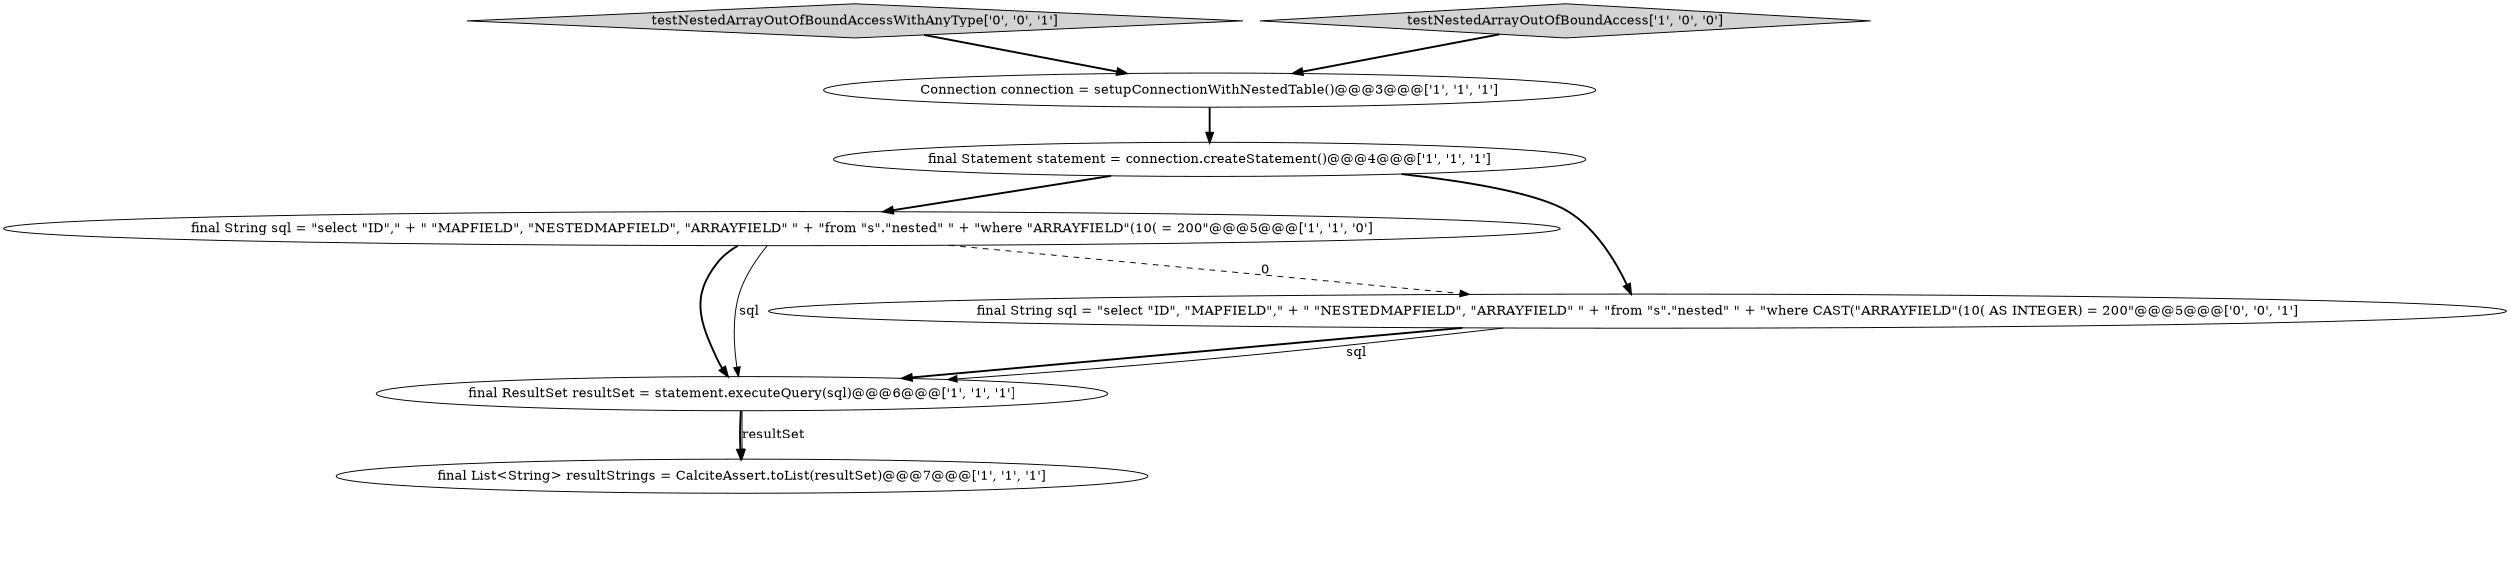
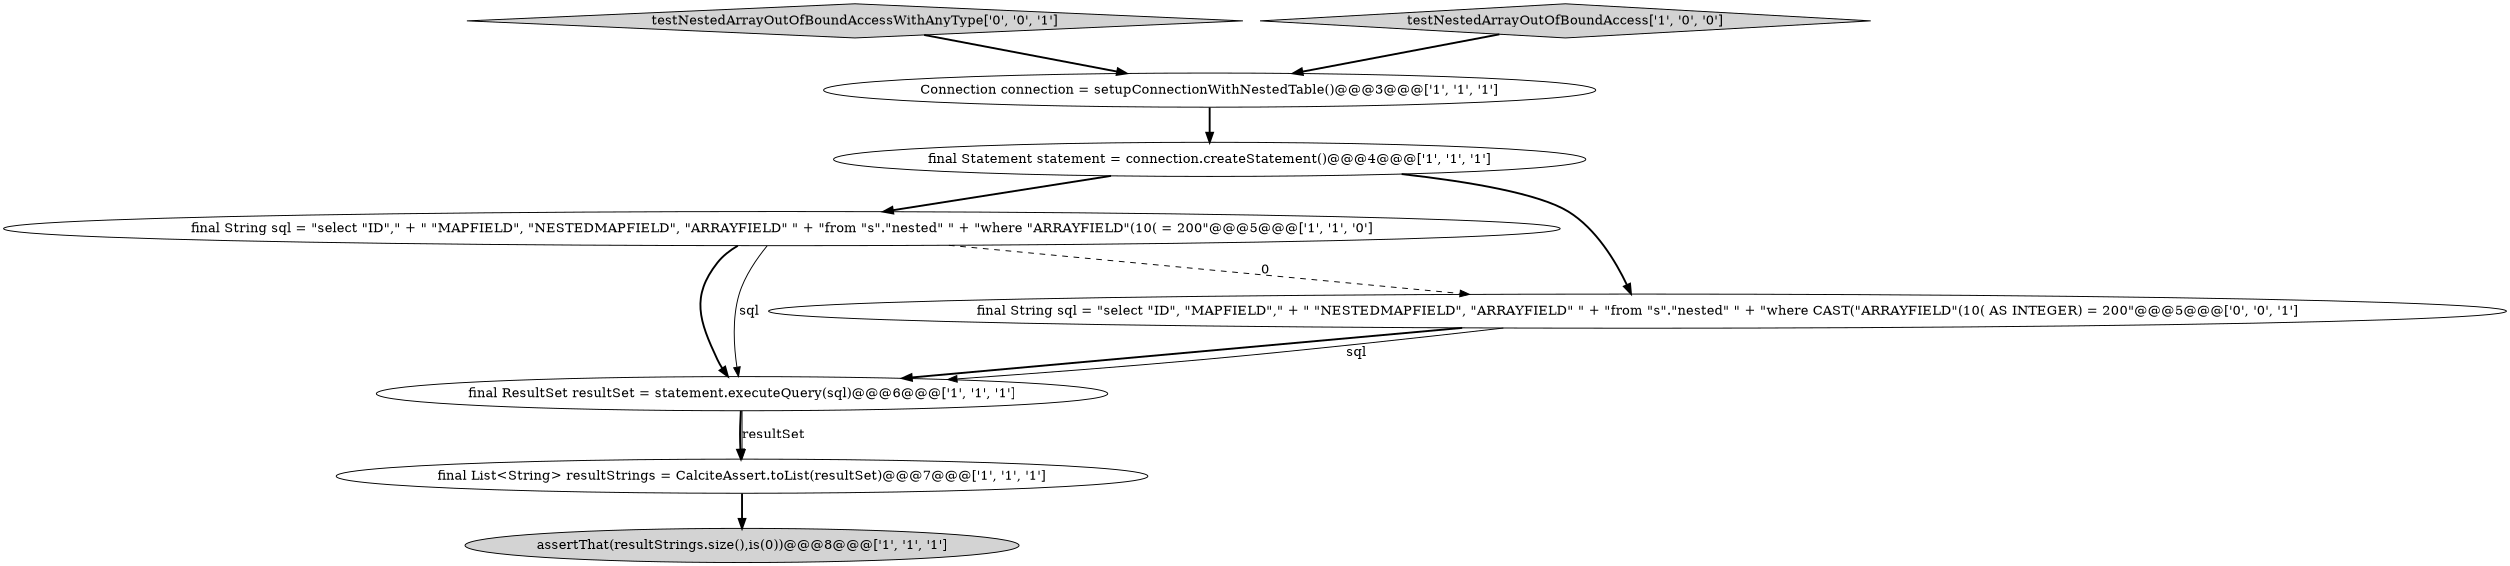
none -> (742, 545)
